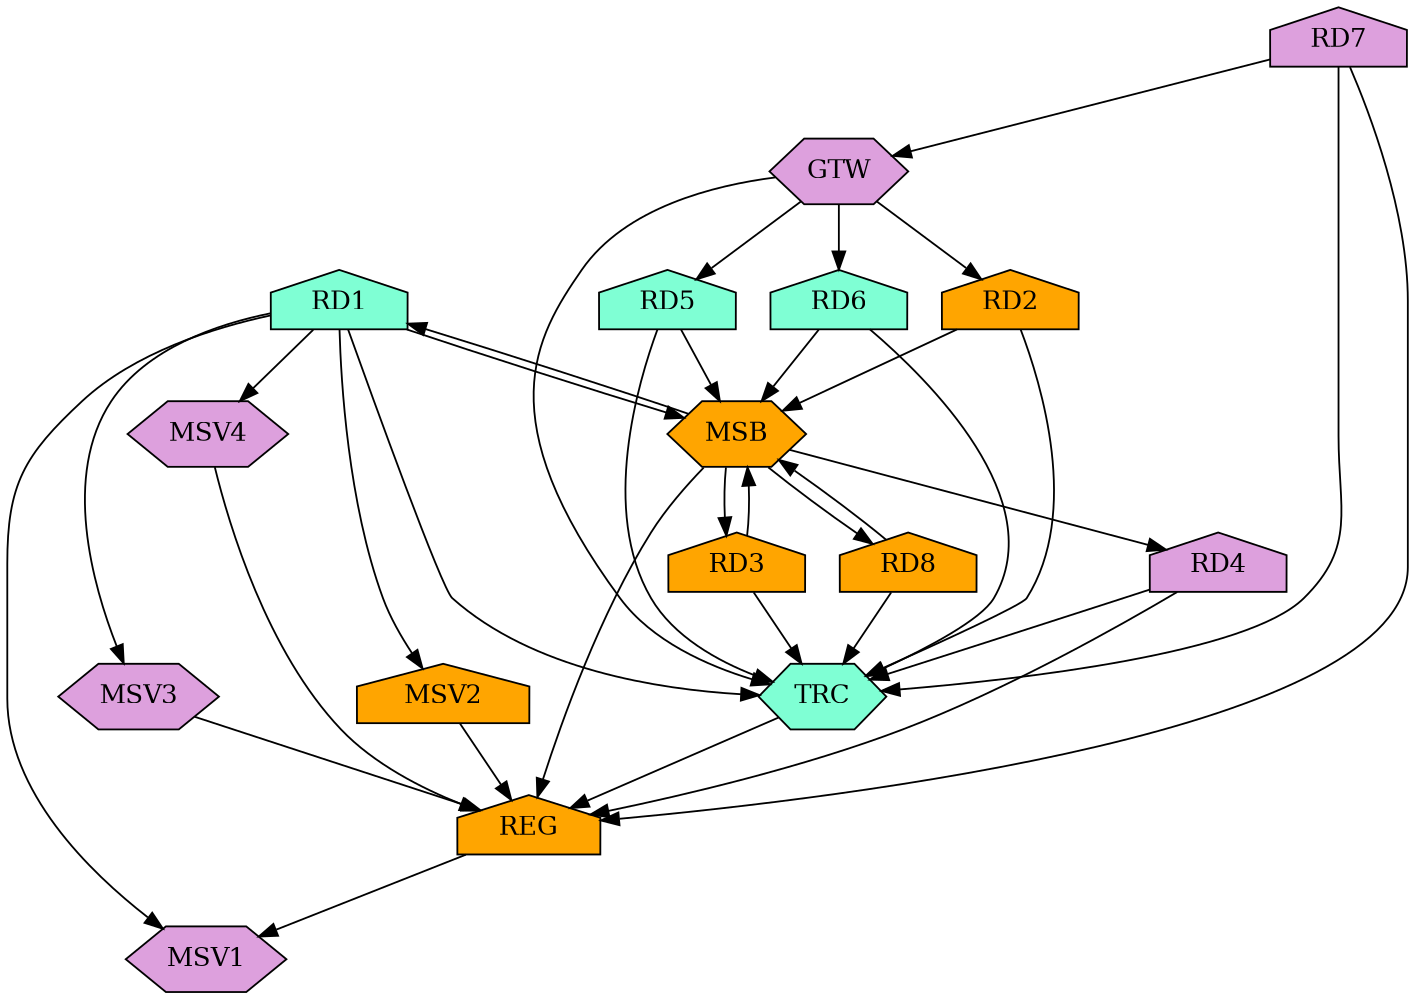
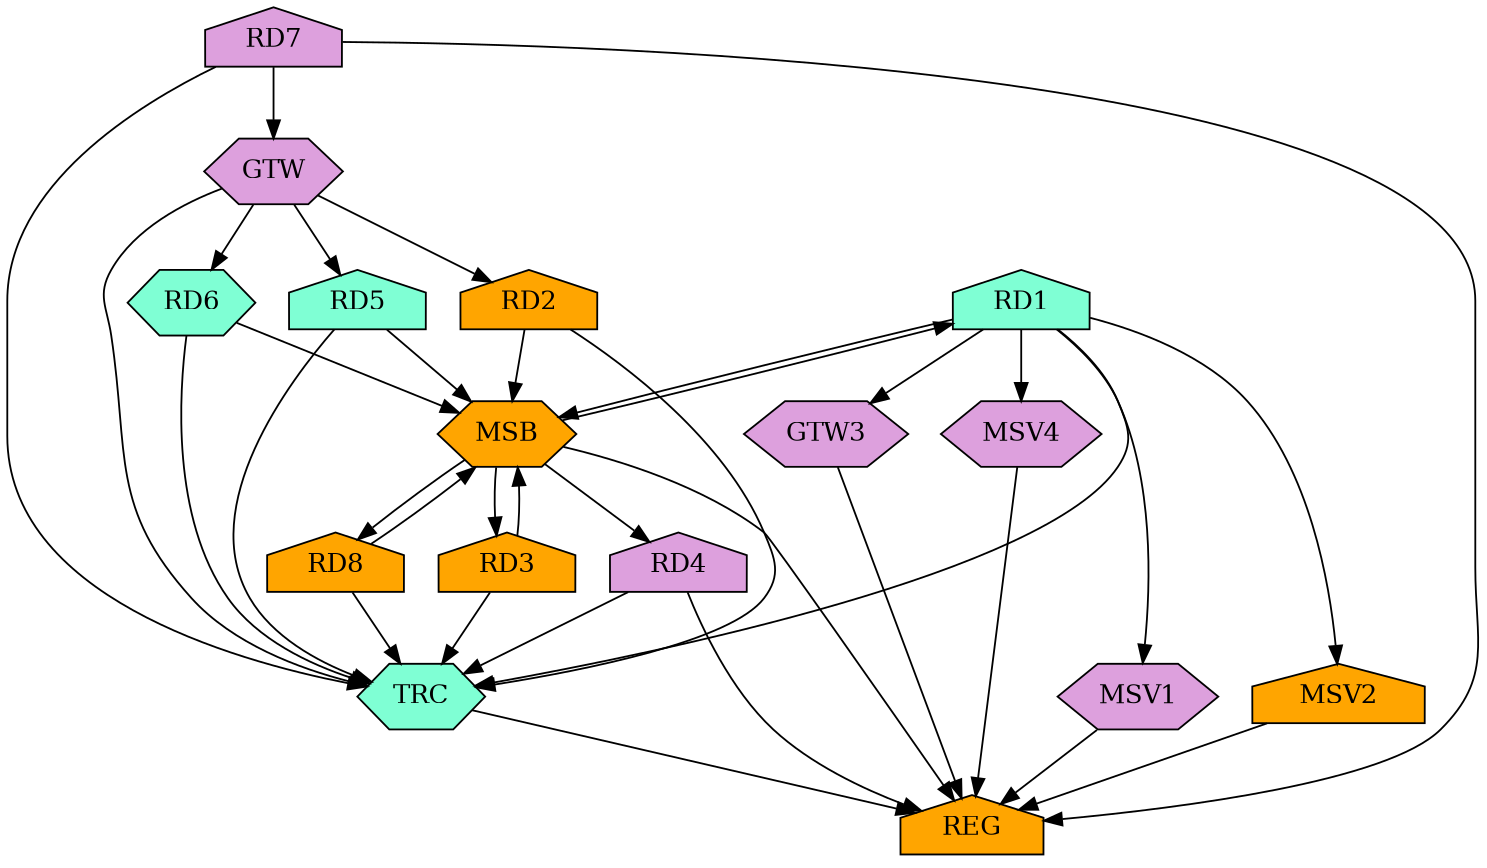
(839, 303) -> (191, 303)
(139, 697) -> (826, 434)
(371, 892) -> (1056, 761)
